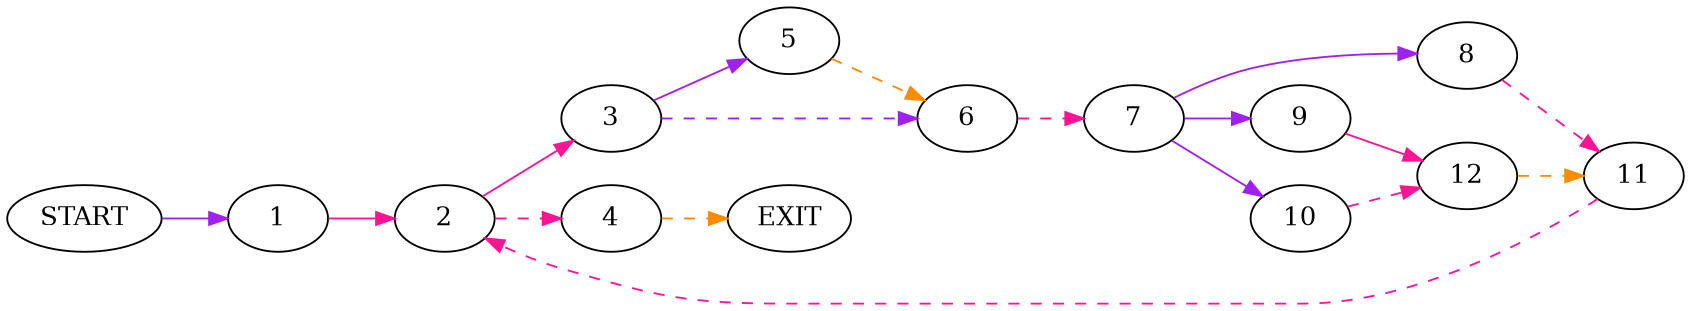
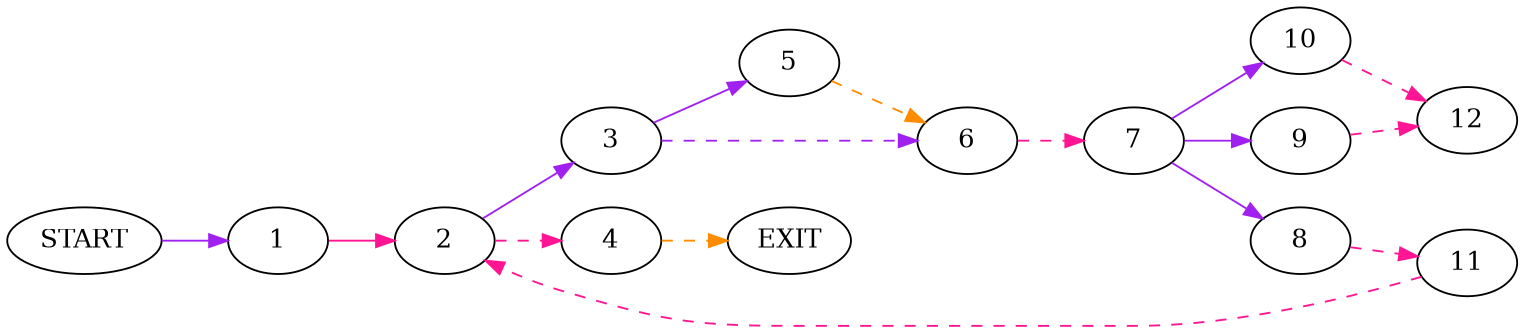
(1375, 144) -> (1375, 132)
(520, 173) -> (520, 196)
(1541, 176) -> none
